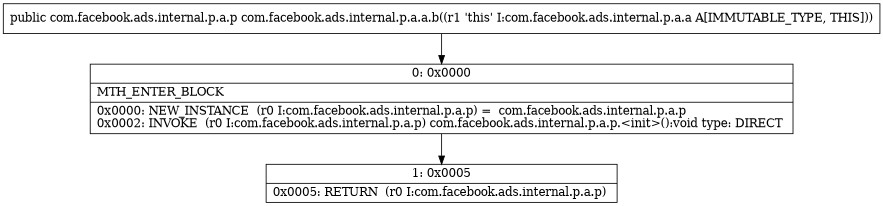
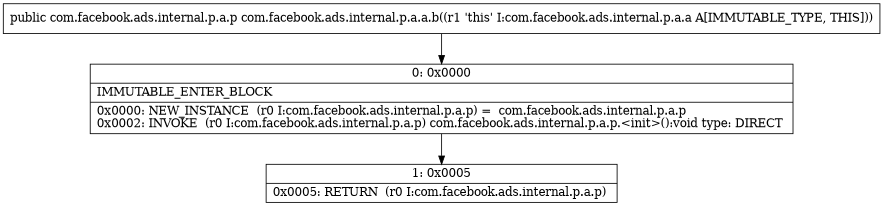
(161, 92) -> (185, 92)
